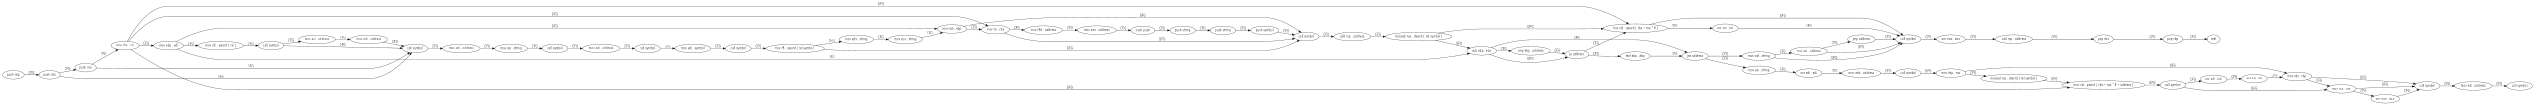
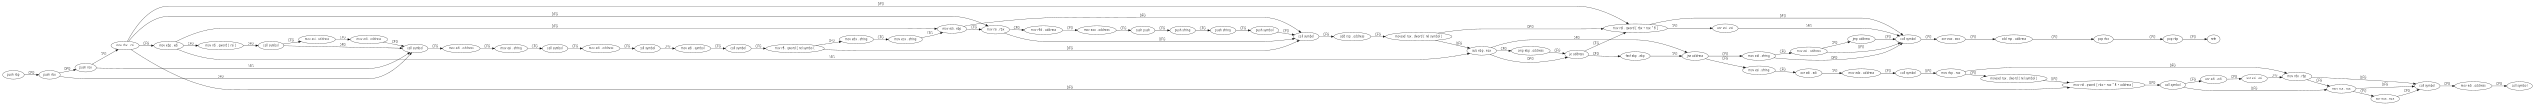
(68, 69) -> (68, 69)
